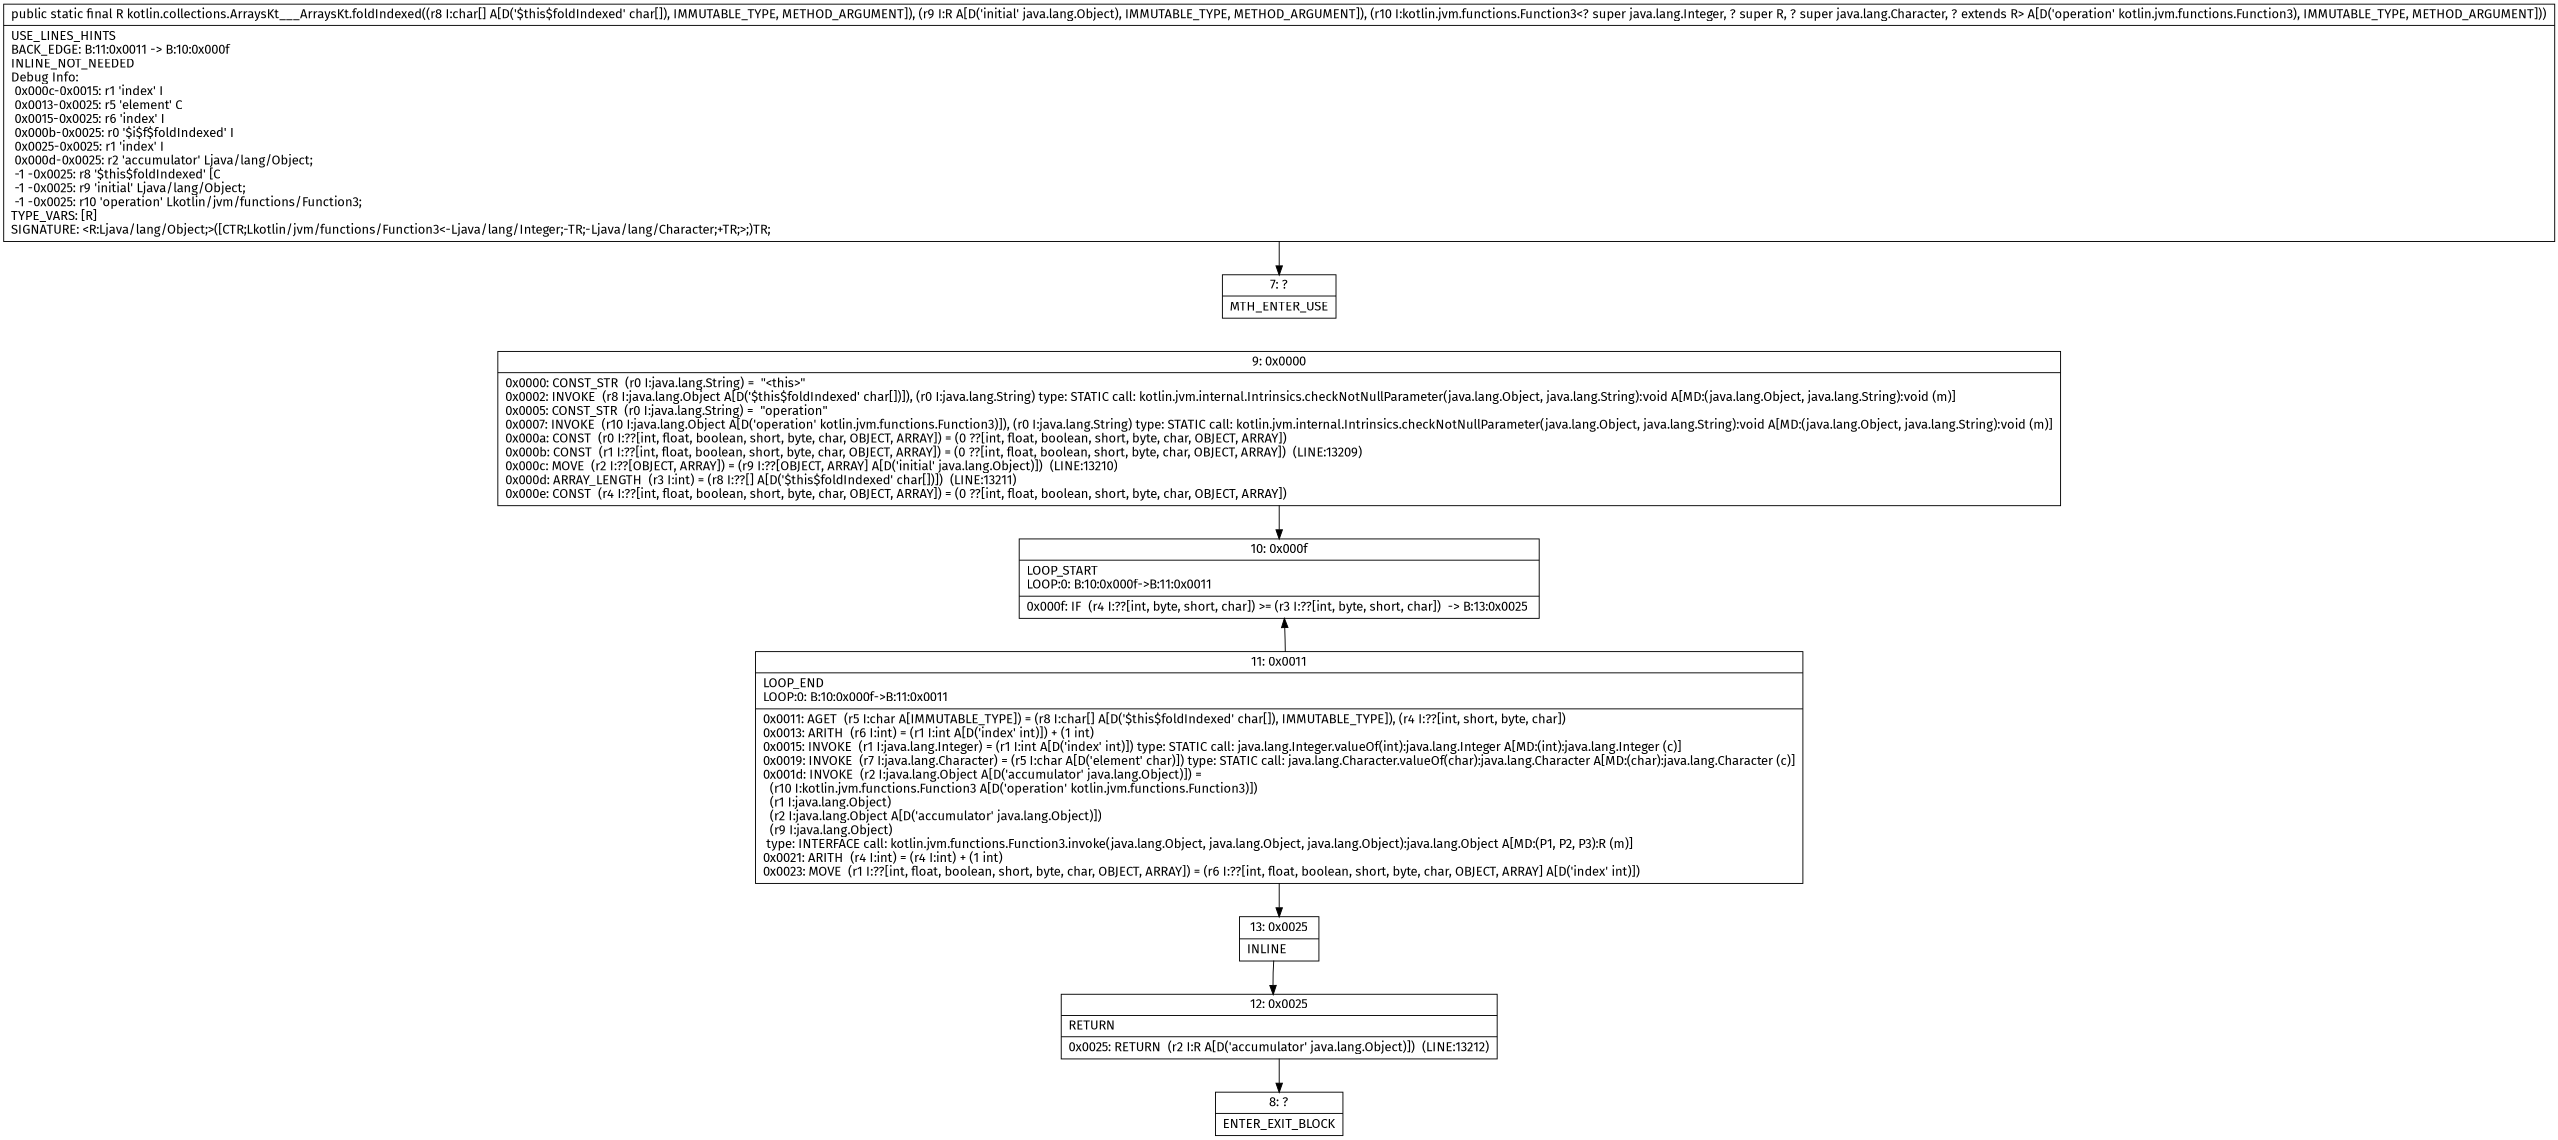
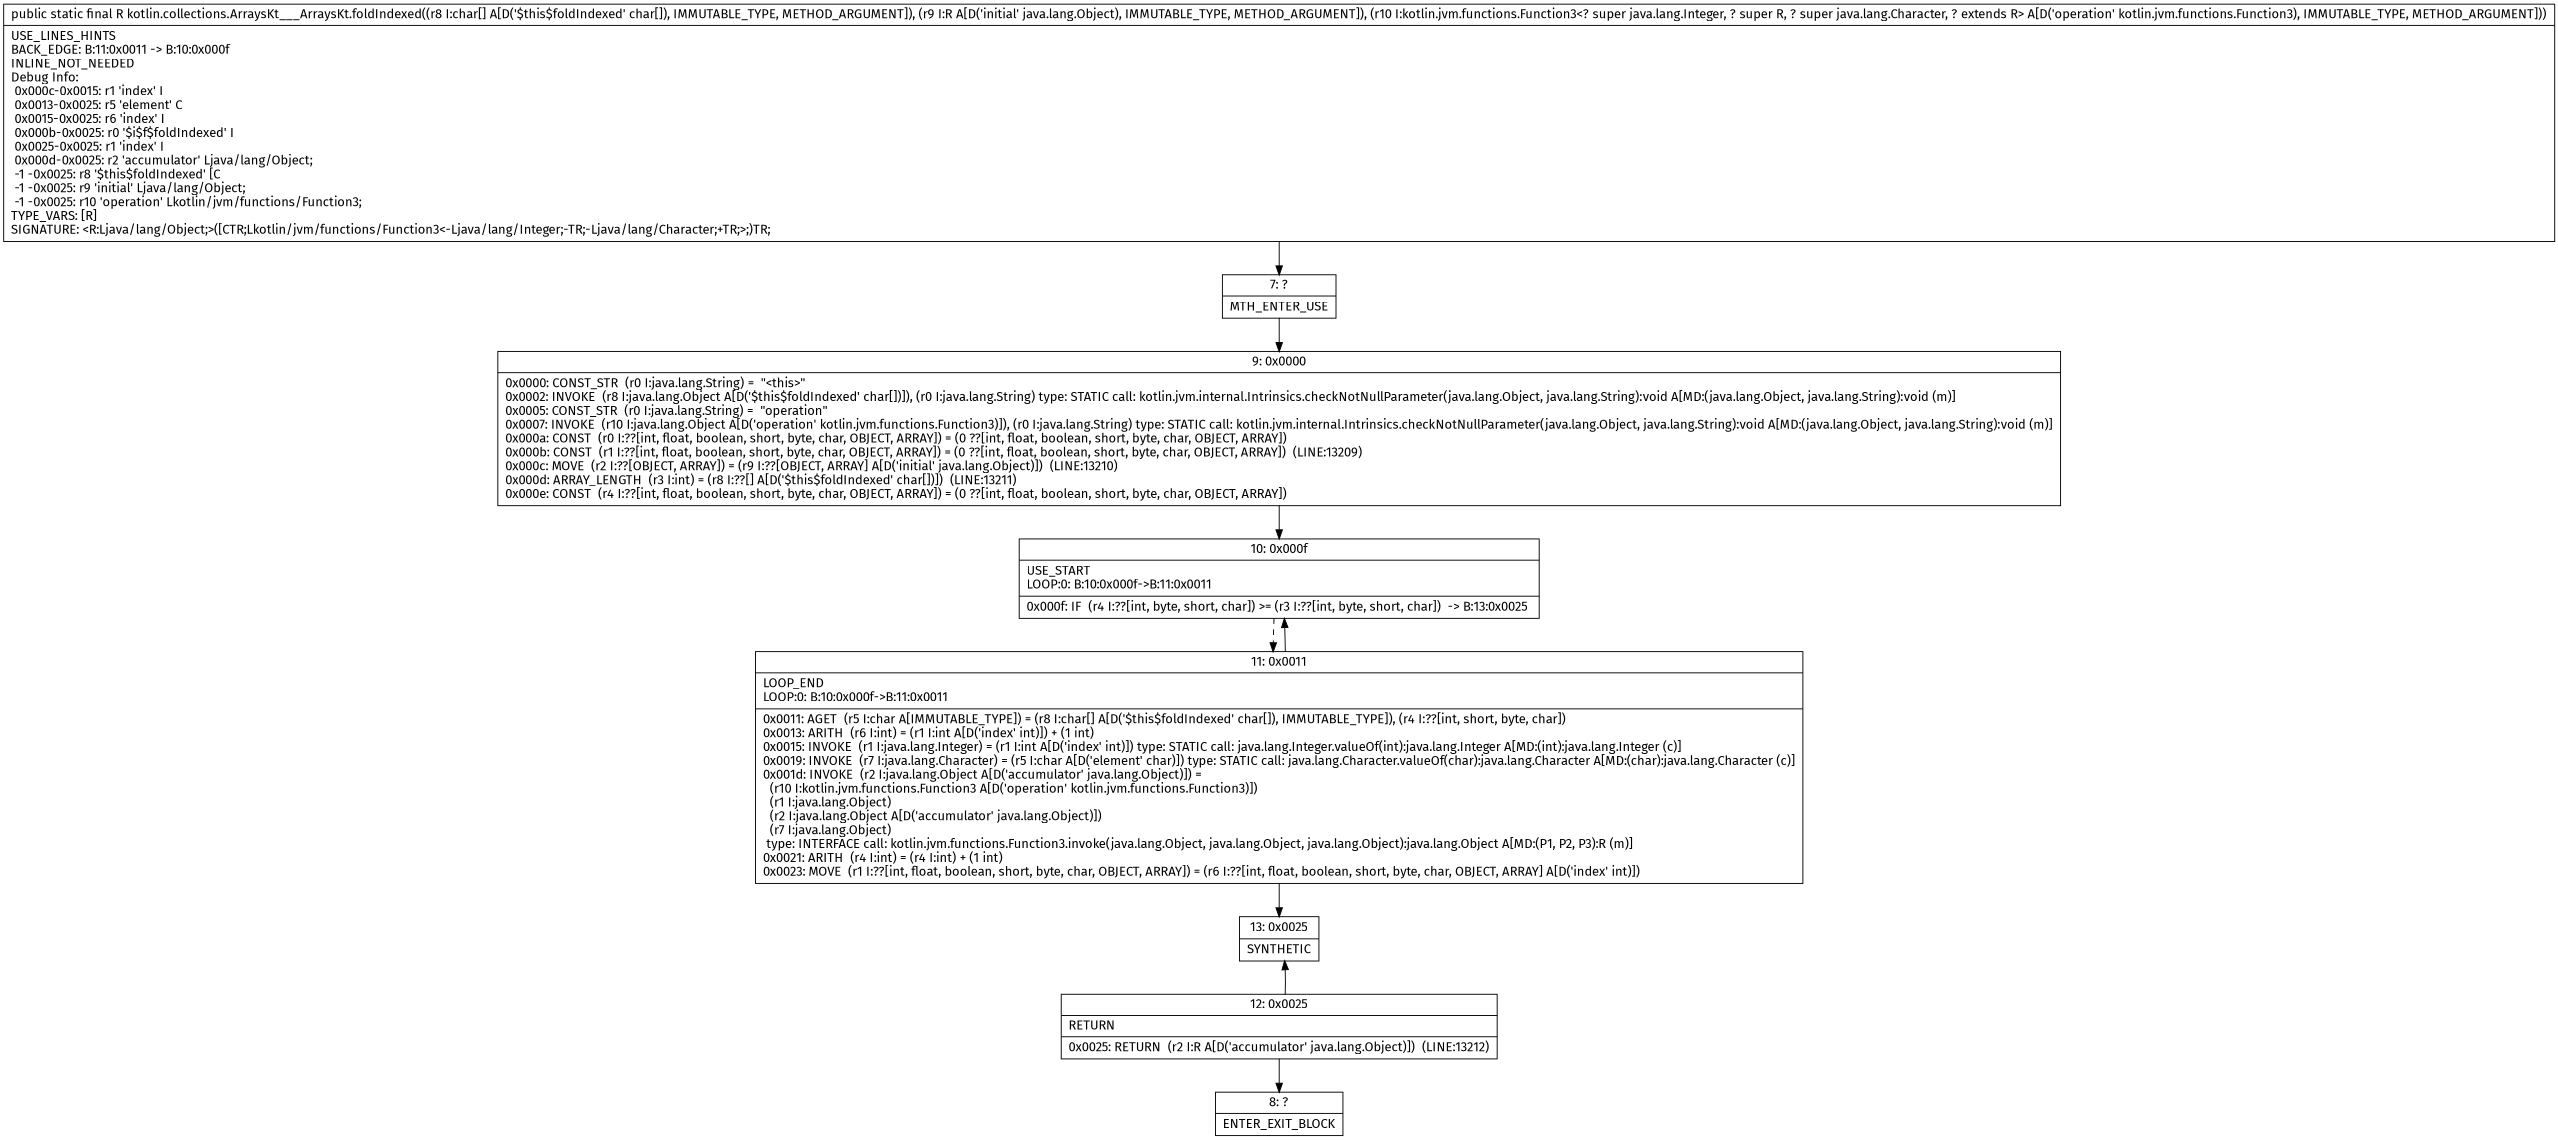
none -> (1279, 330)
(1063, 571) -> (1059, 571)
none -> (1274, 630)
(828, 830) -> (827, 830)
(1267, 949) -> (1279, 949)
(1273, 973) -> (1285, 982)
